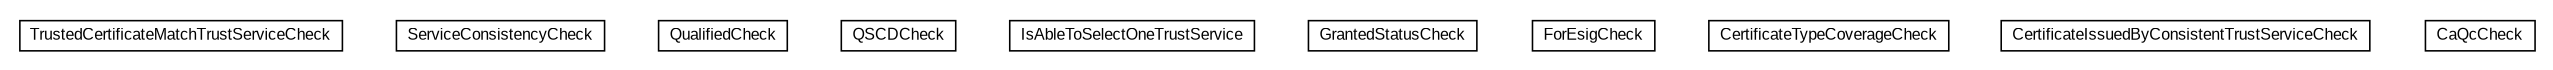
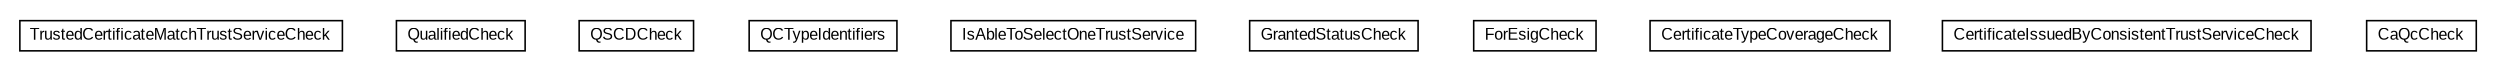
(500, 35) -> none
none -> (822, 35)
